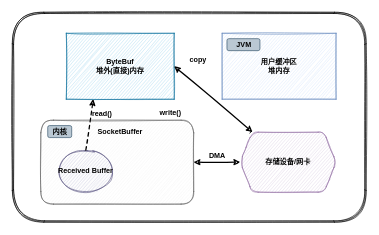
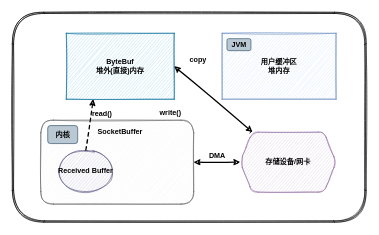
(244, 45) -> (239, 45)
(60, 132) -> (63, 135)
